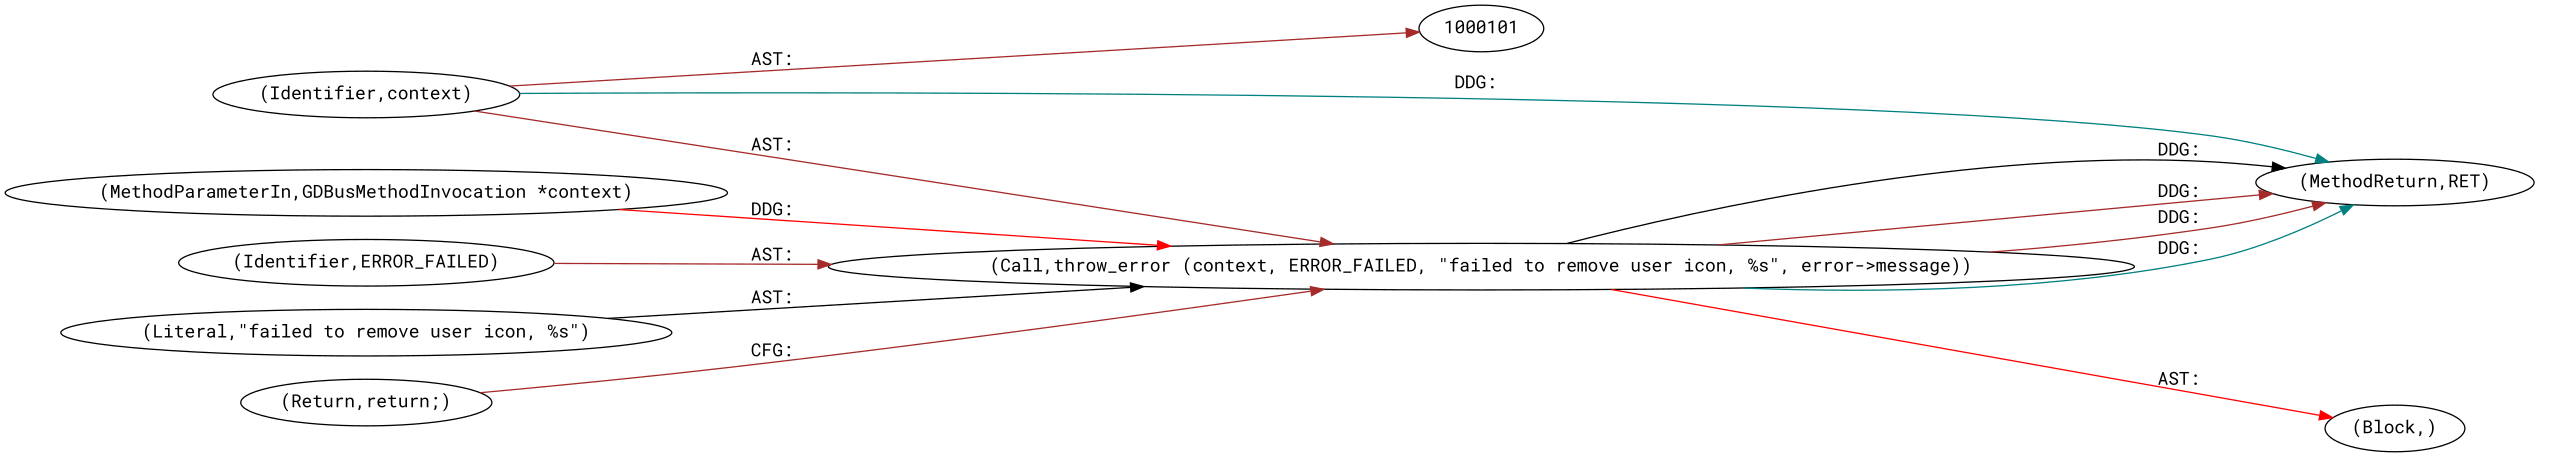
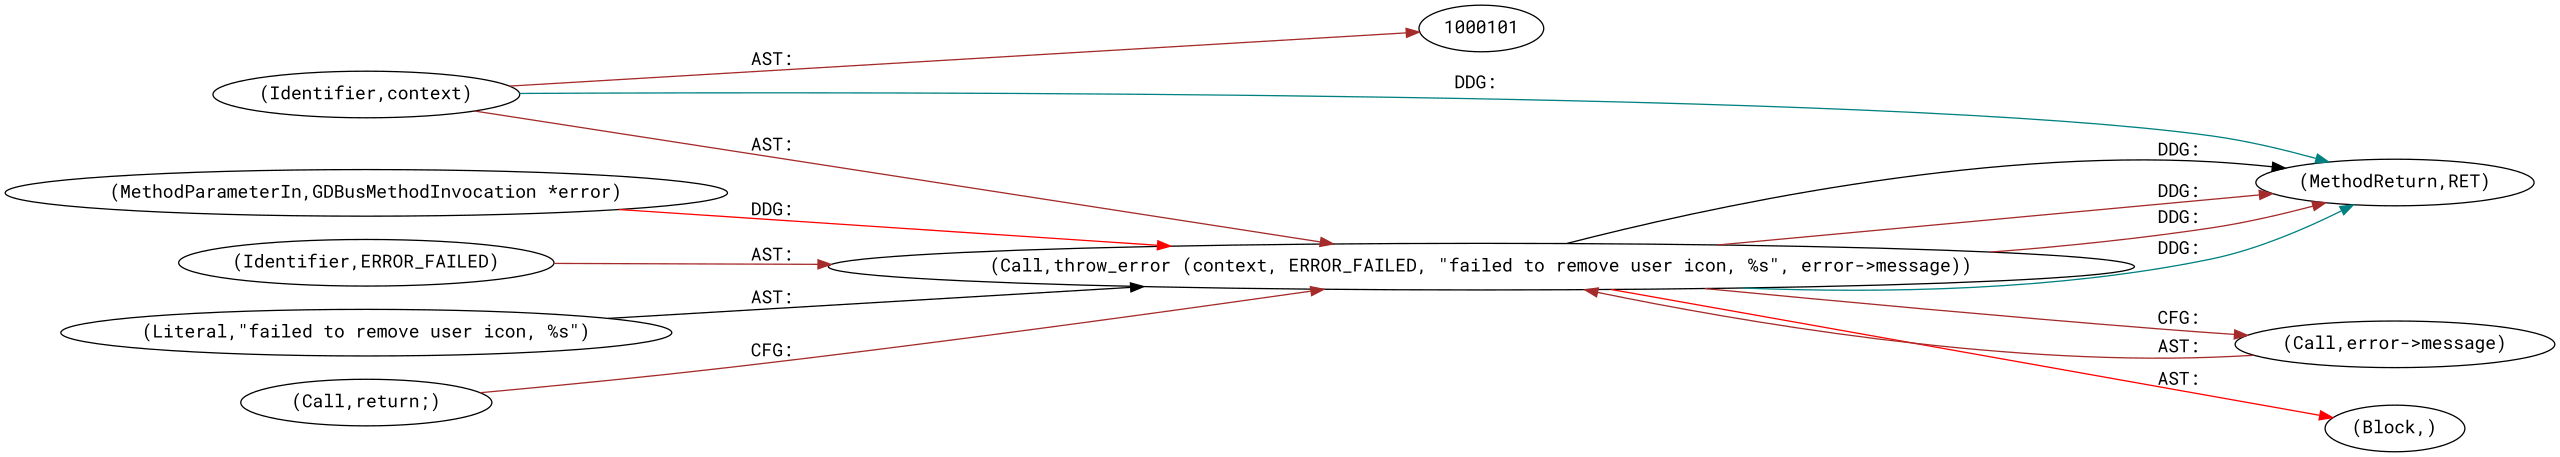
(366, 193) -> (366, 193)
none -> (2395, 344)
(366, 403) -> (366, 403)
